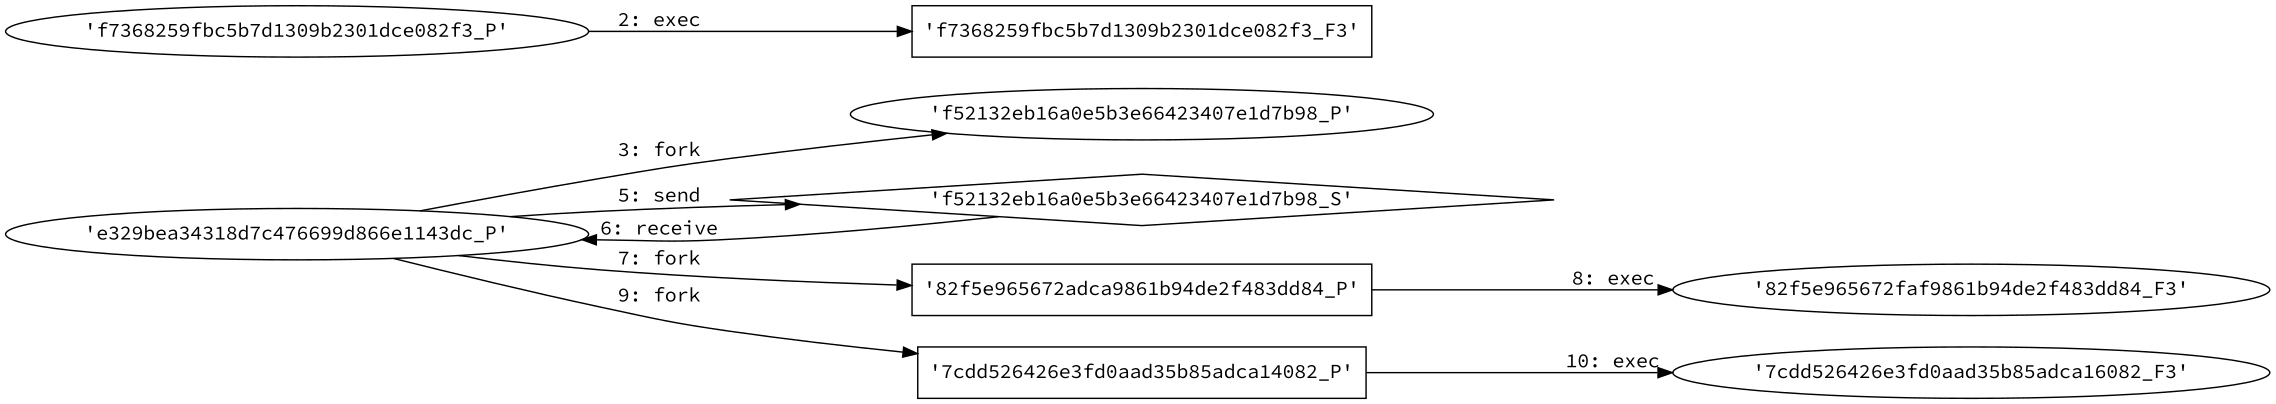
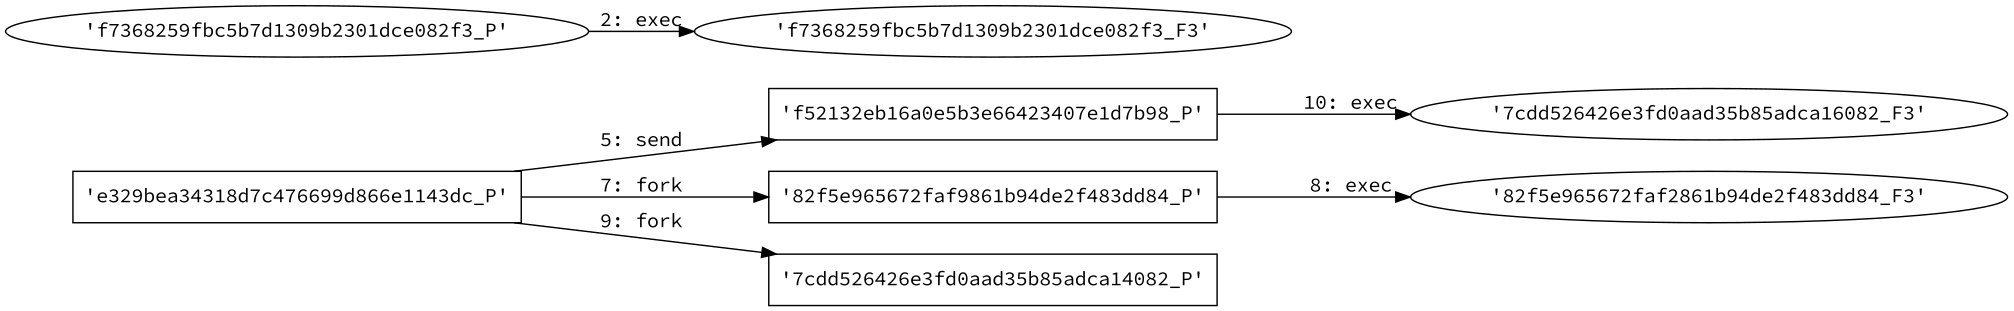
(1142, 31) -> (993, 31)
(1142, 114) -> (993, 114)
(659, 151) -> (641, 141)
(1142, 200) -> none
(297, 234) -> (297, 197)
(1142, 290) -> (993, 197)
(1971, 290) -> (1709, 197)
(1512, 373) -> (1306, 114)
